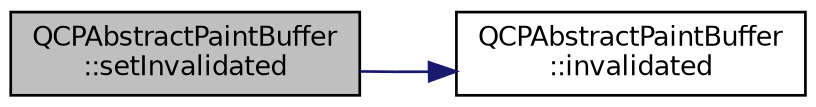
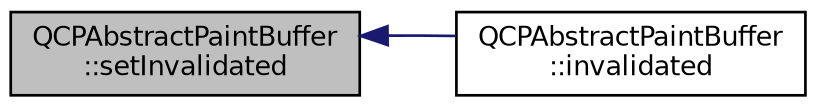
(395, 72) -> (422, 36)
